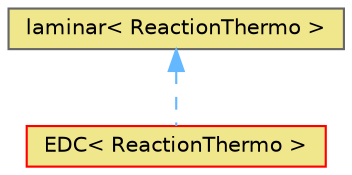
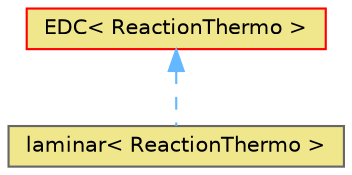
(176, 99) -> (176, 99)
